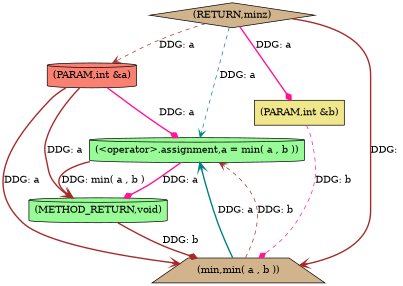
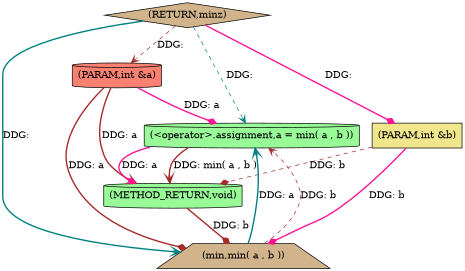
(177, 45) -> (172, 45)
(274, 45) -> (340, 75)
(238, 75) -> (241, 75)
(371, 135) -> (3, 151)
none -> (300, 164)
(310, 196) -> (347, 202)
(21, 220) -> (79, 190)
